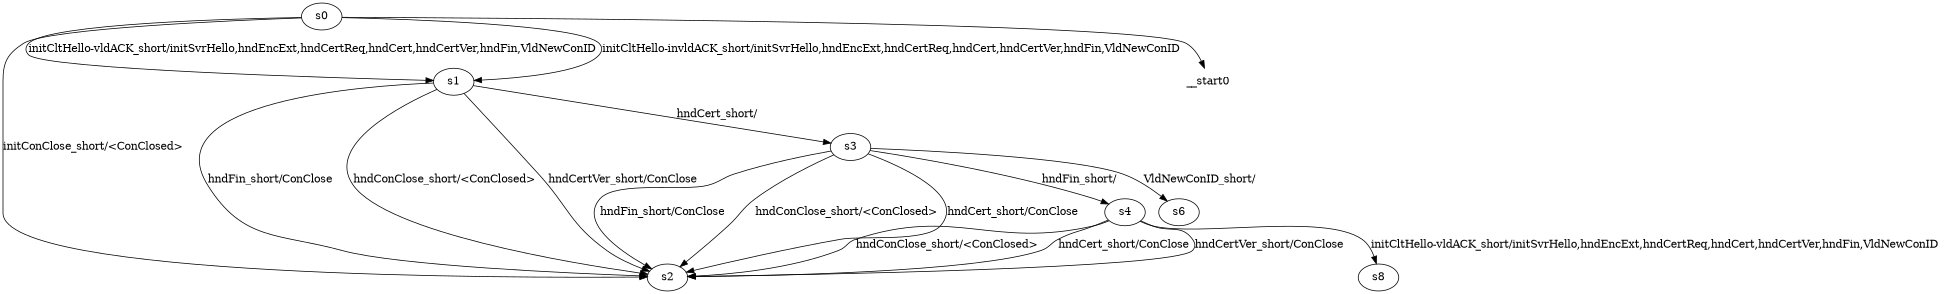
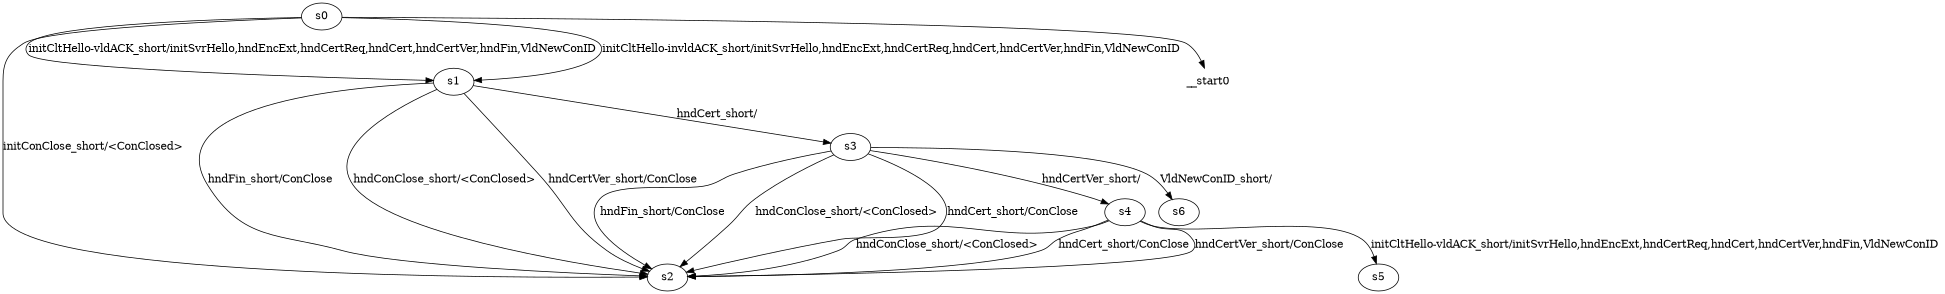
(1081, 180) -> (1093, 180)
(1378, 278) -> (1378, 278)
